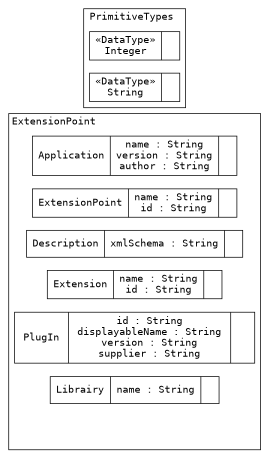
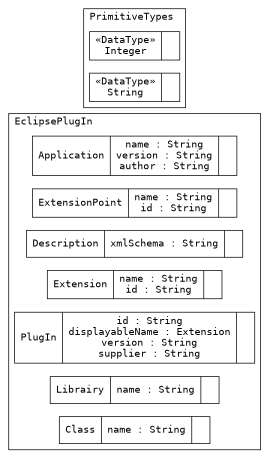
(54, 122) -> (54, 122)
(150, 332) -> (150, 332)
none -> (135, 430)
